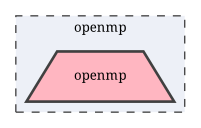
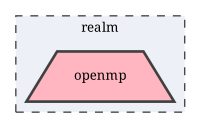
(100, 28) -> (100, 28)
